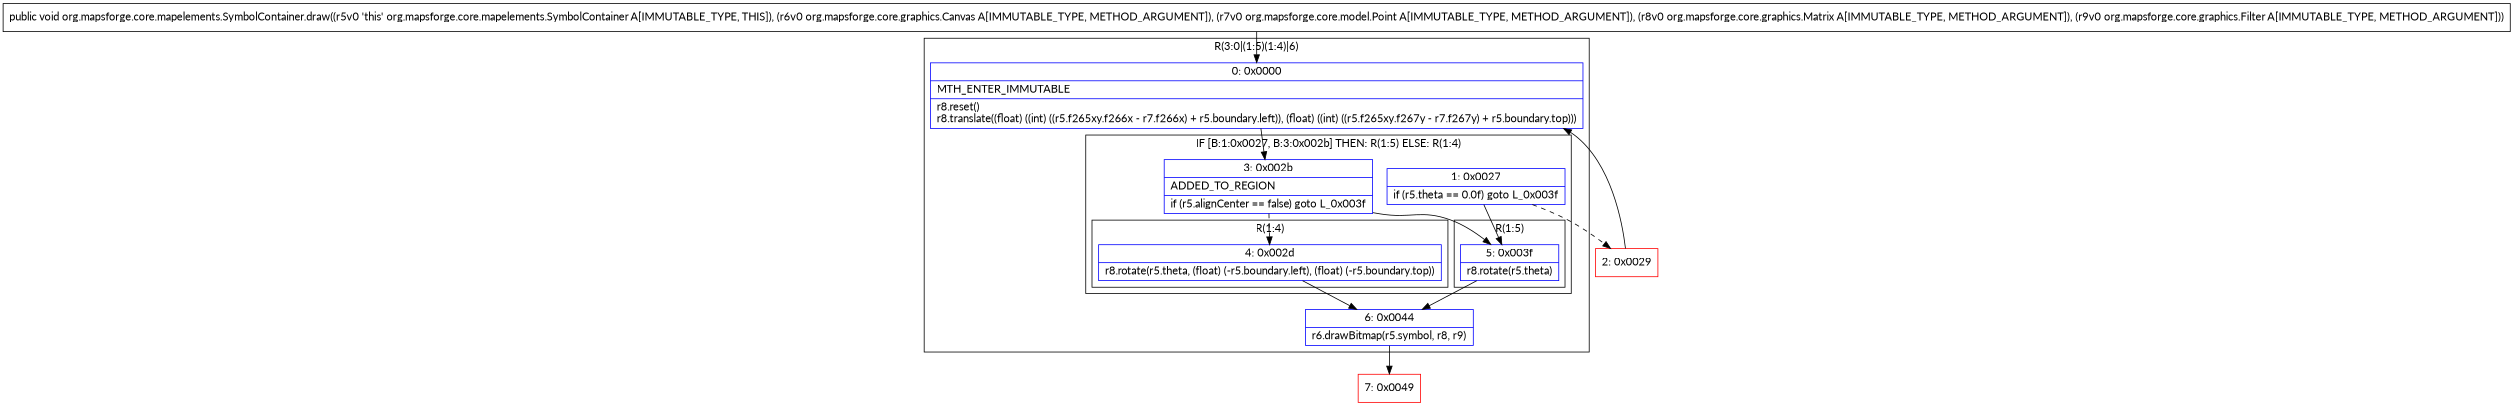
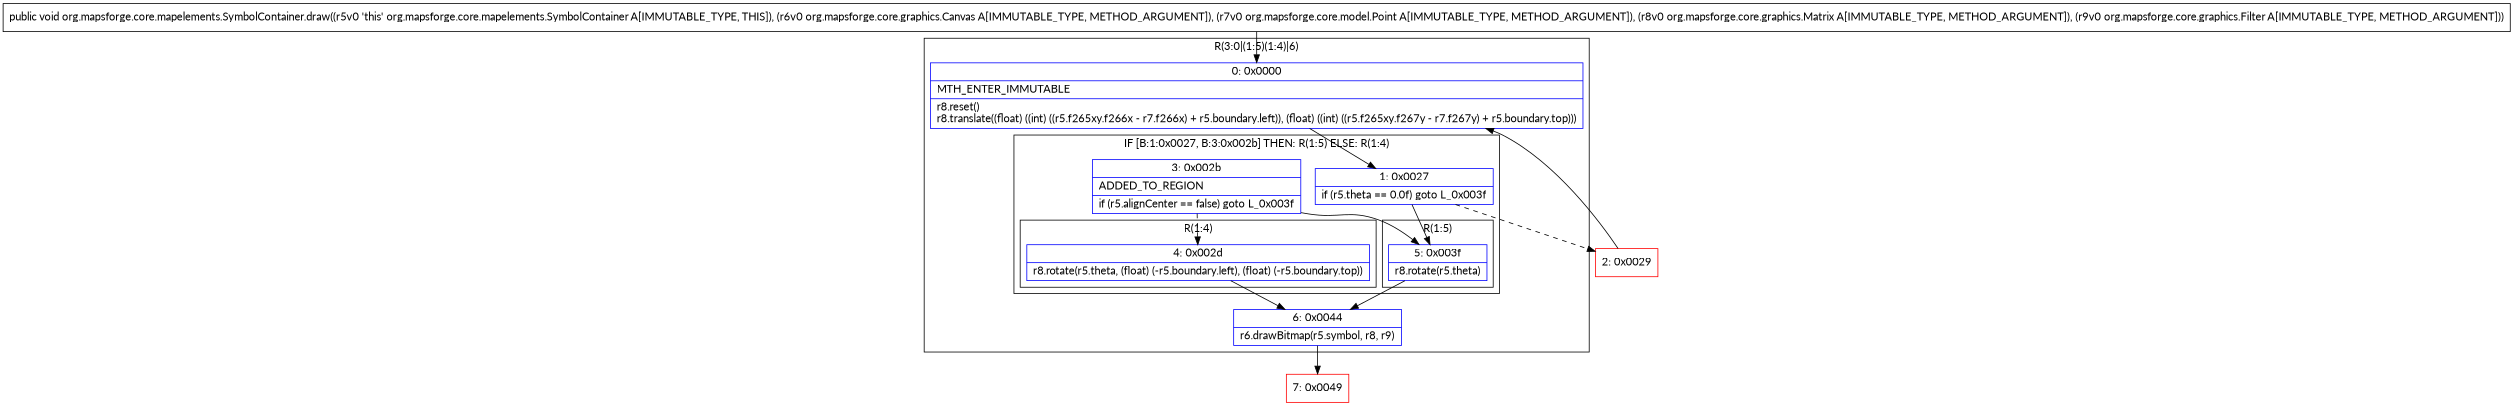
(1262, 140) -> (1339, 146)
